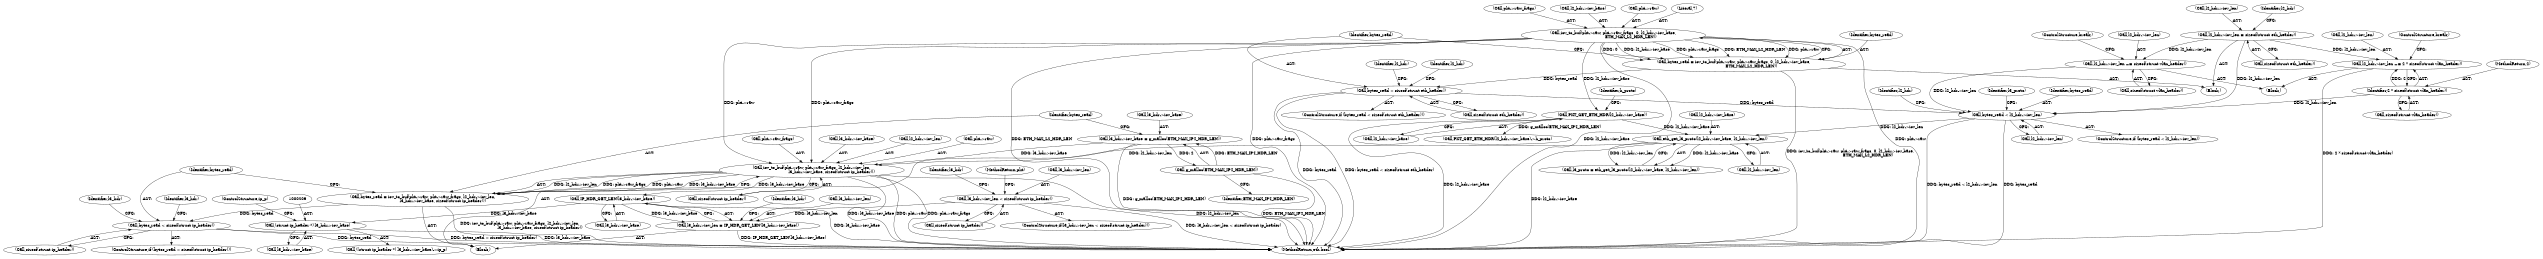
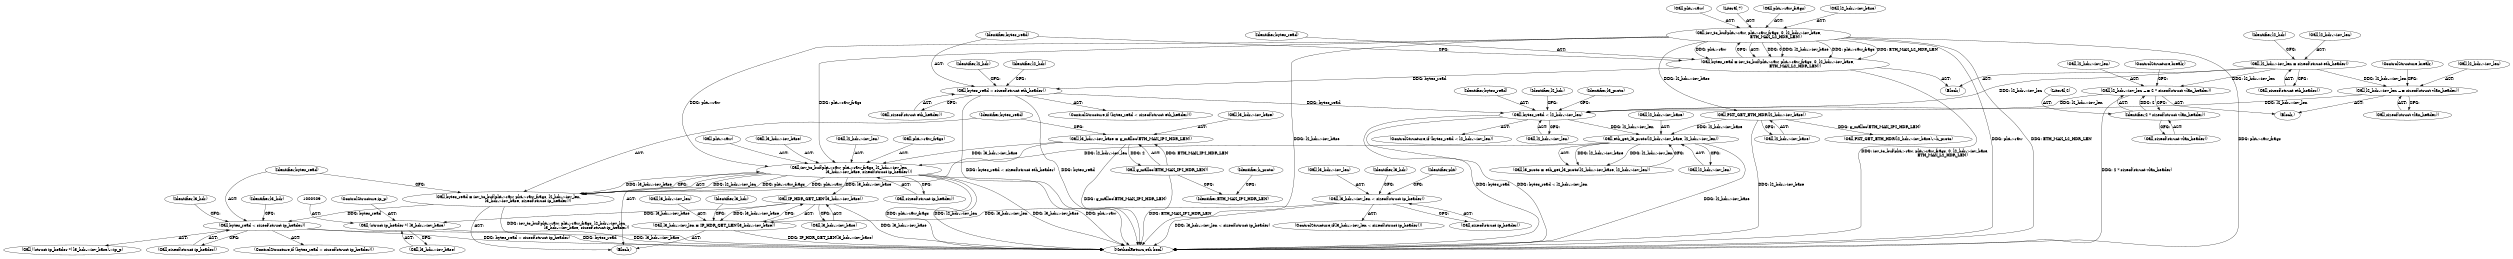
(2513, 64) -> (2060, 91)
(1611, 102) -> (1245, 184)
(2213, 107) -> (1847, 110)
(1005, 170) -> (1442, 170)
(290, 214) -> (393, 214)
(362, 233) -> (169, 238)
